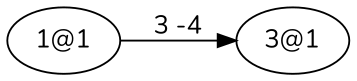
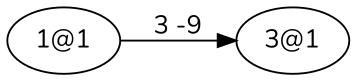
(178, 27) -> (178, 27)
